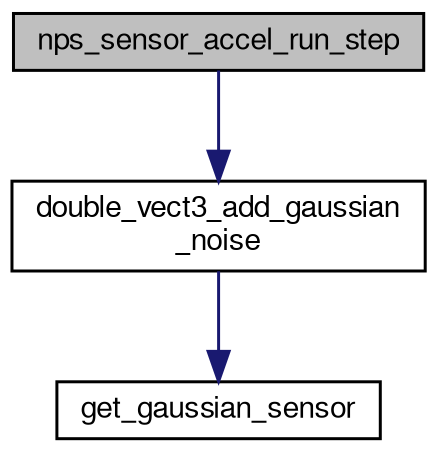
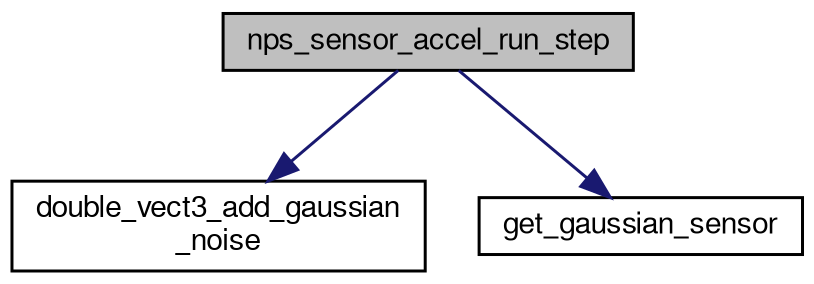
(219, 311) -> (523, 124)
